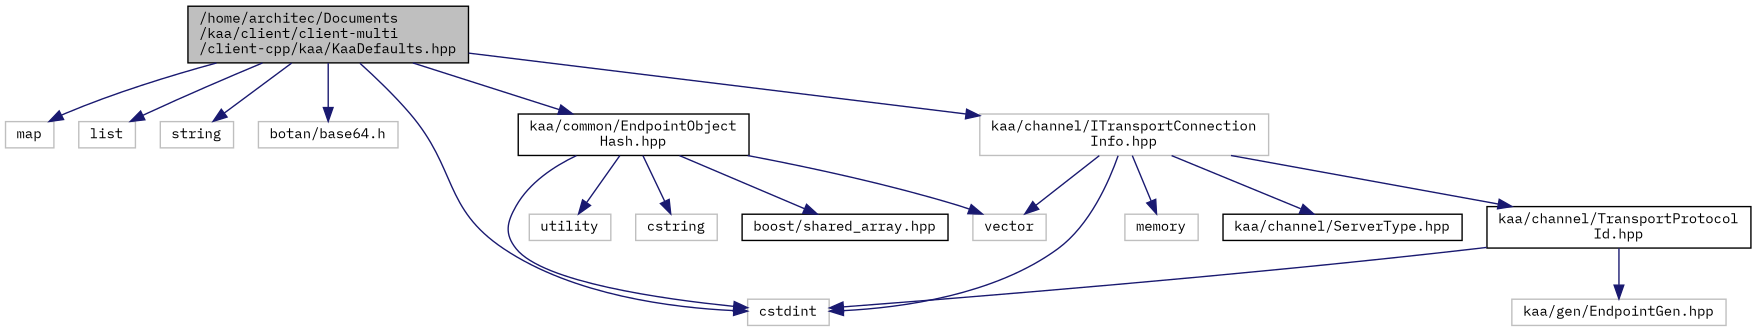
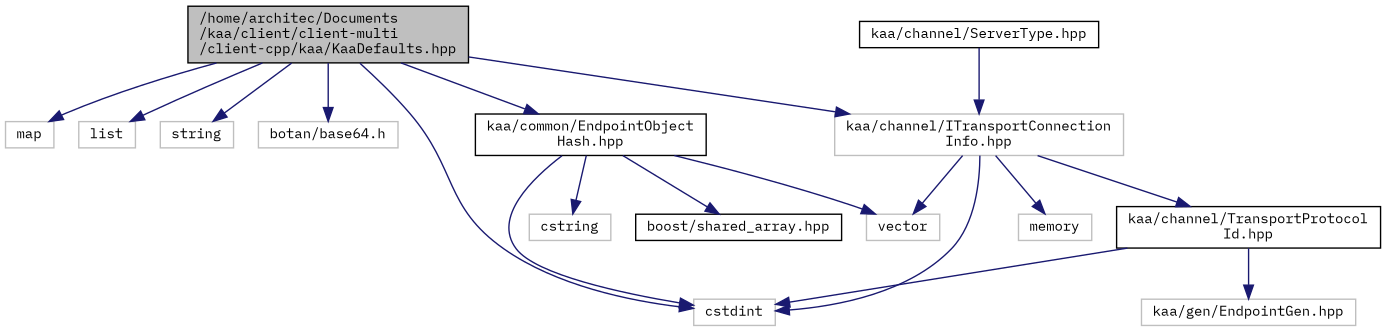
(1236, 182) -> (979, 74)
(570, 227) -> none
